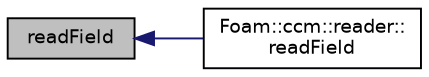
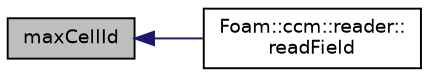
(71, 38) -> (71, 38)
